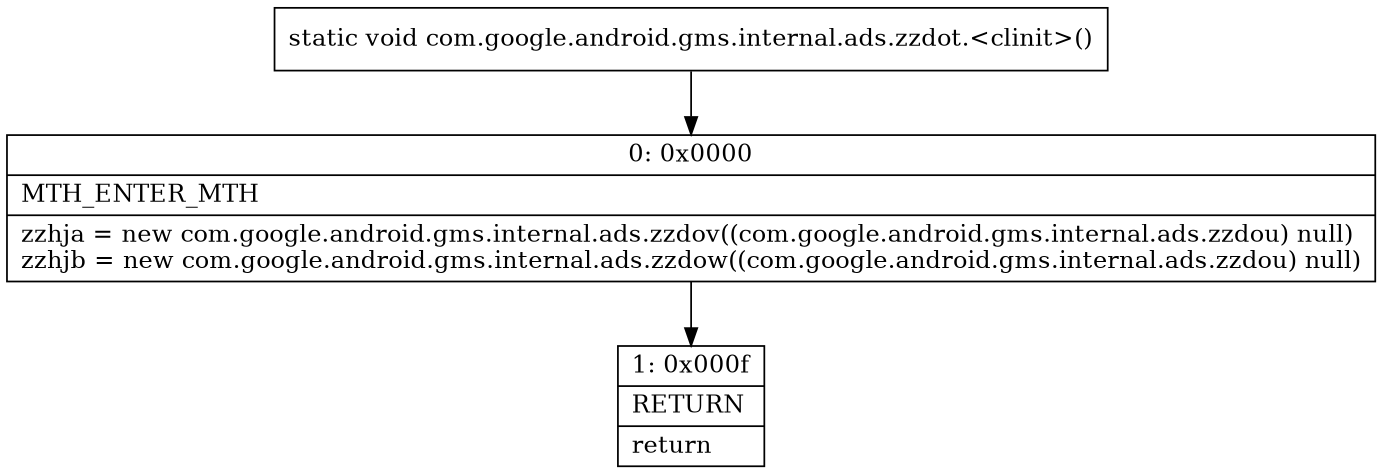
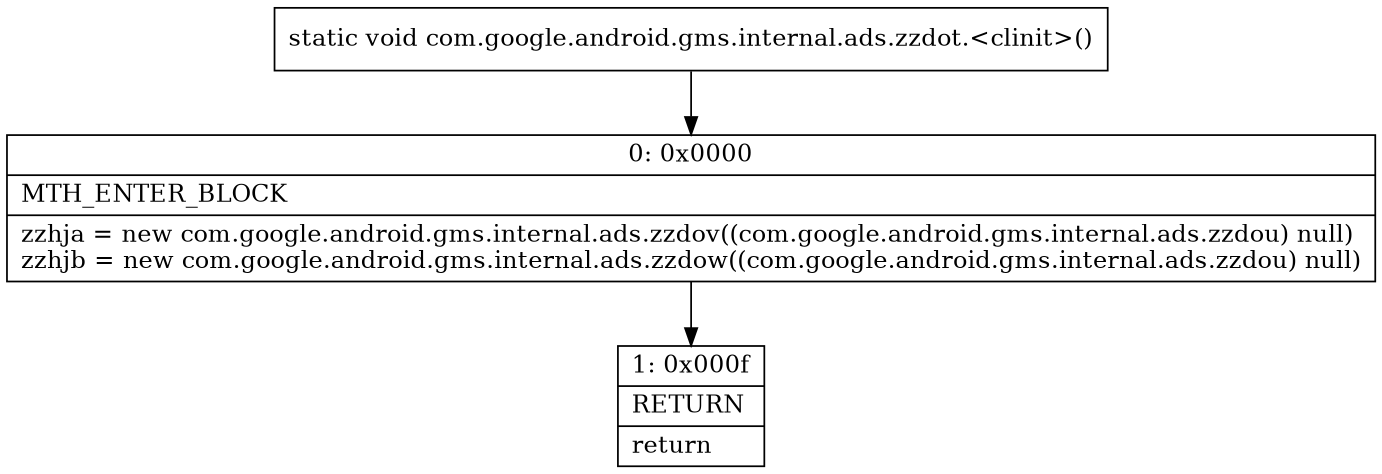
(140, 194) -> (155, 194)
